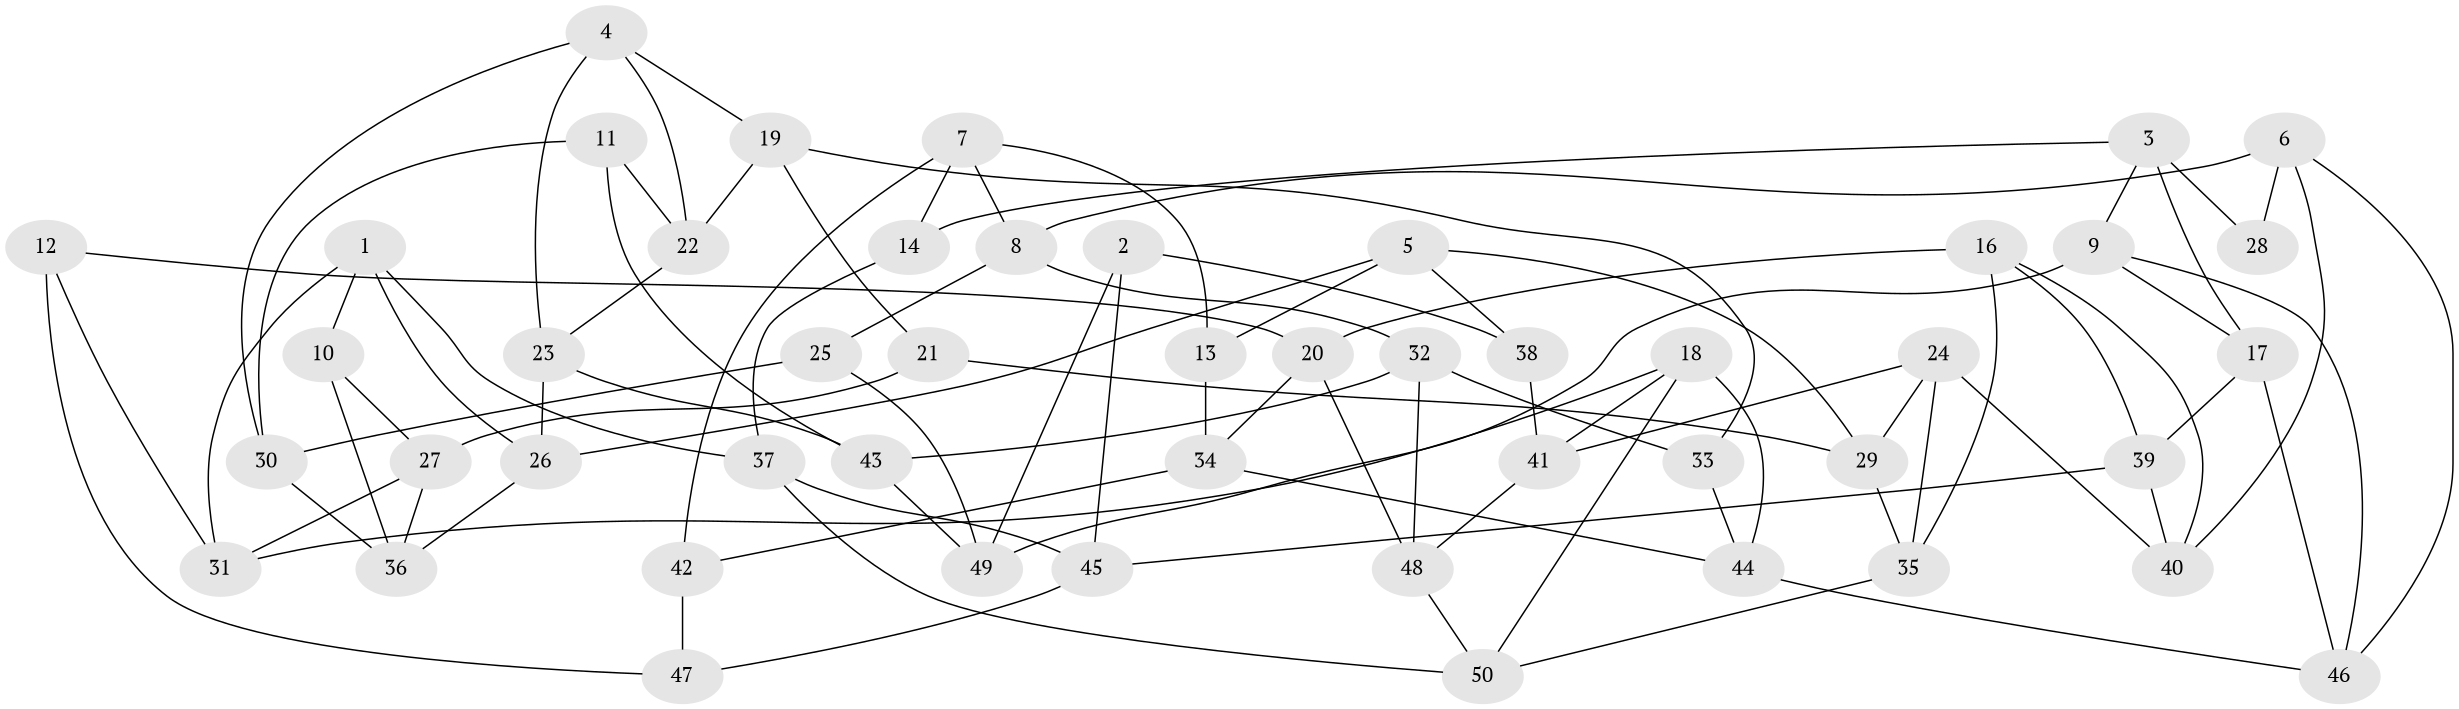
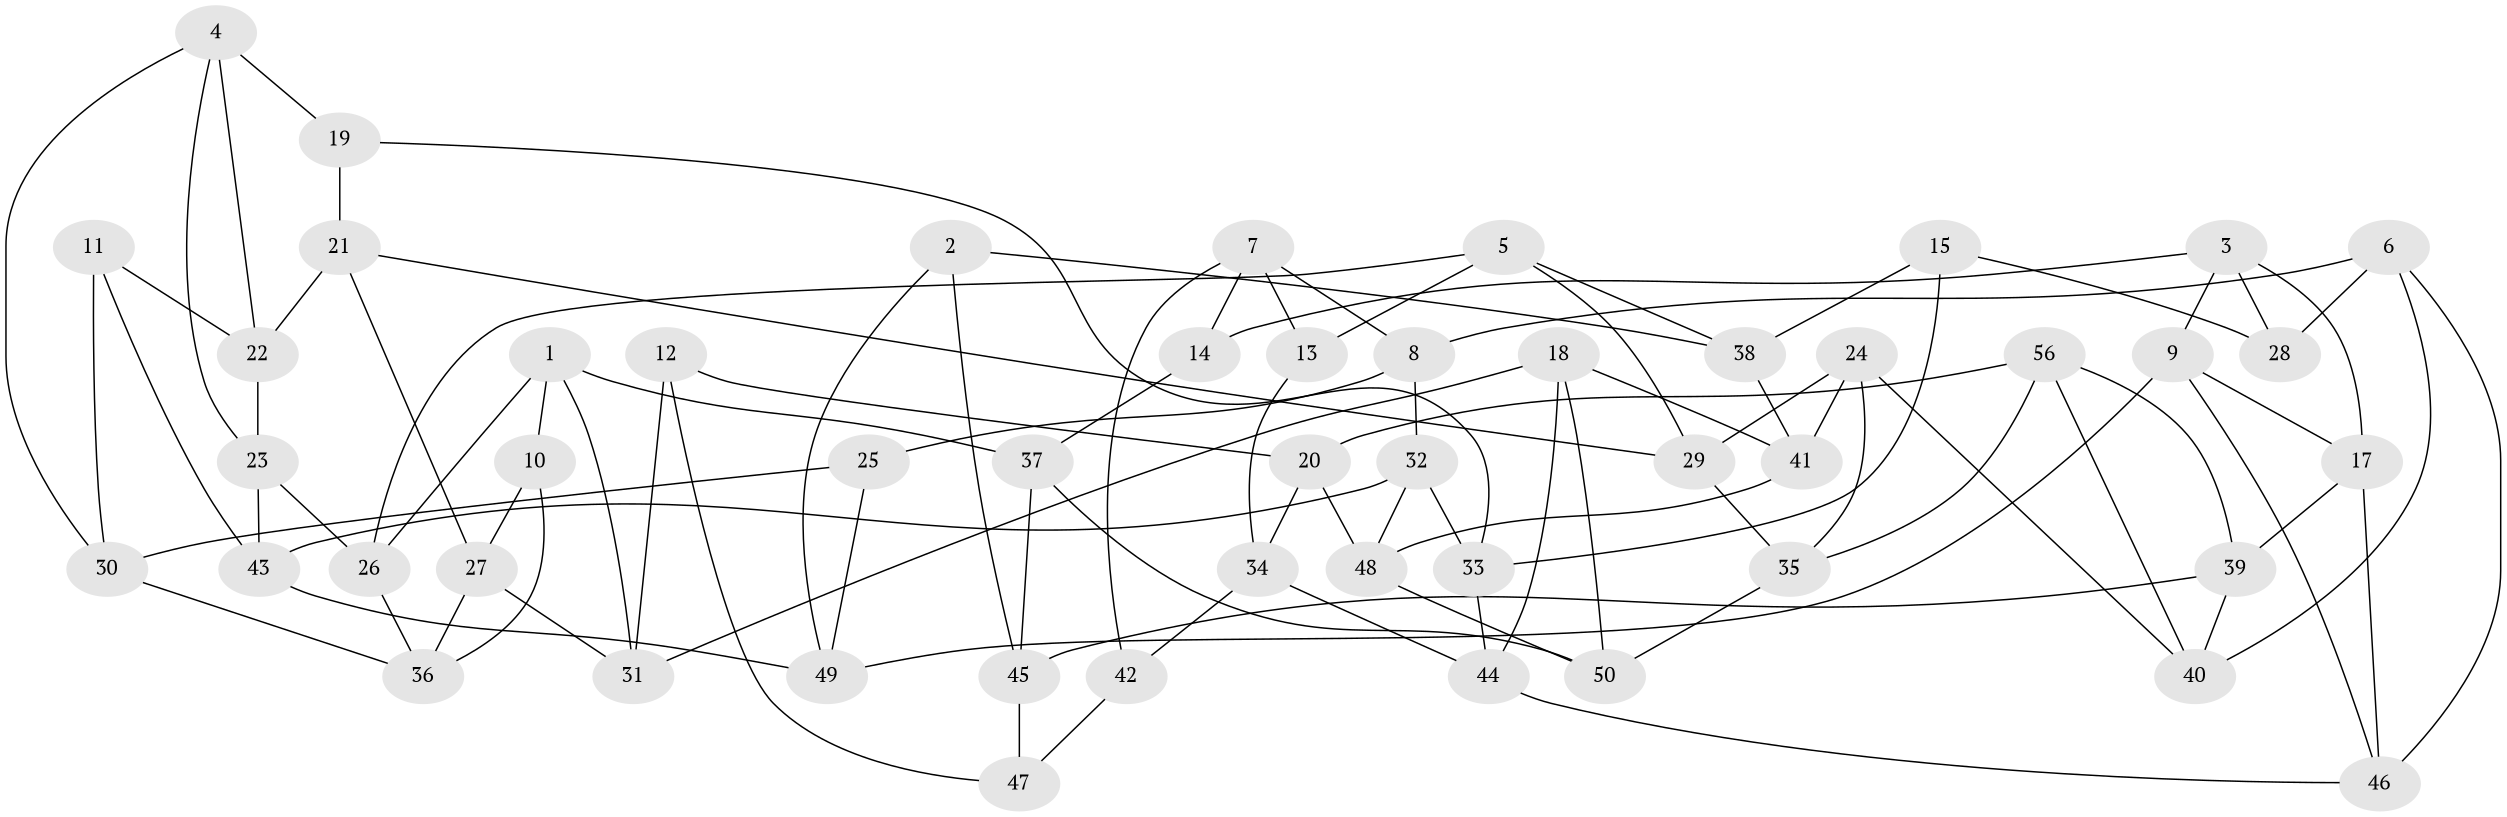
(729, 194) -> (299, 301)
none -> (1940, 247)
(1987, 247) -> (2045, 355)
